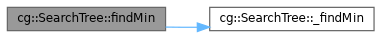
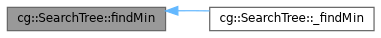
(181, 27) -> (194, 11)
